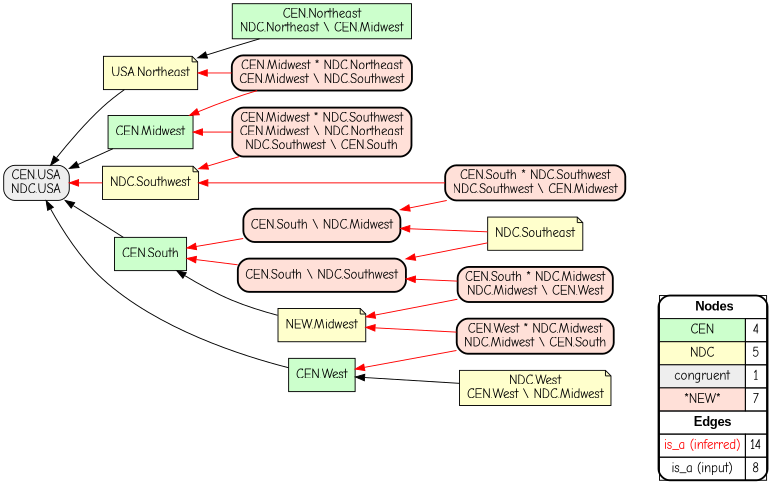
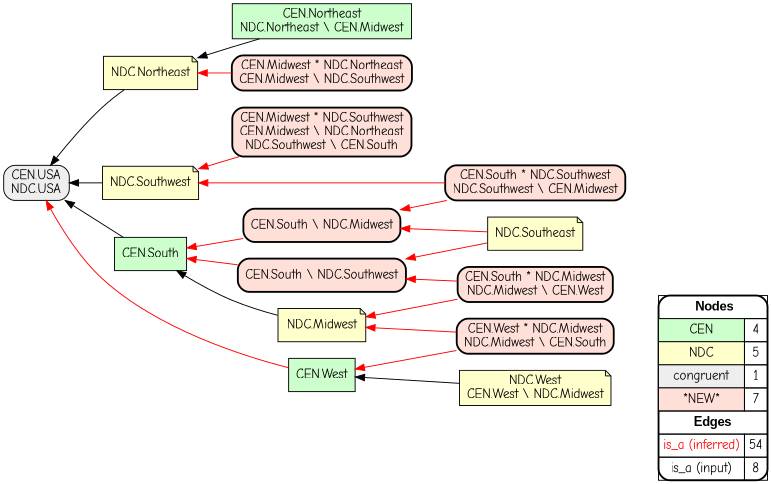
(151, 73) -> (151, 73)
(151, 132) -> none
(91, 183) -> (91, 183)
(151, 314) -> (151, 314)
(322, 325) -> (322, 325)
(756, 445) -> (756, 445)
